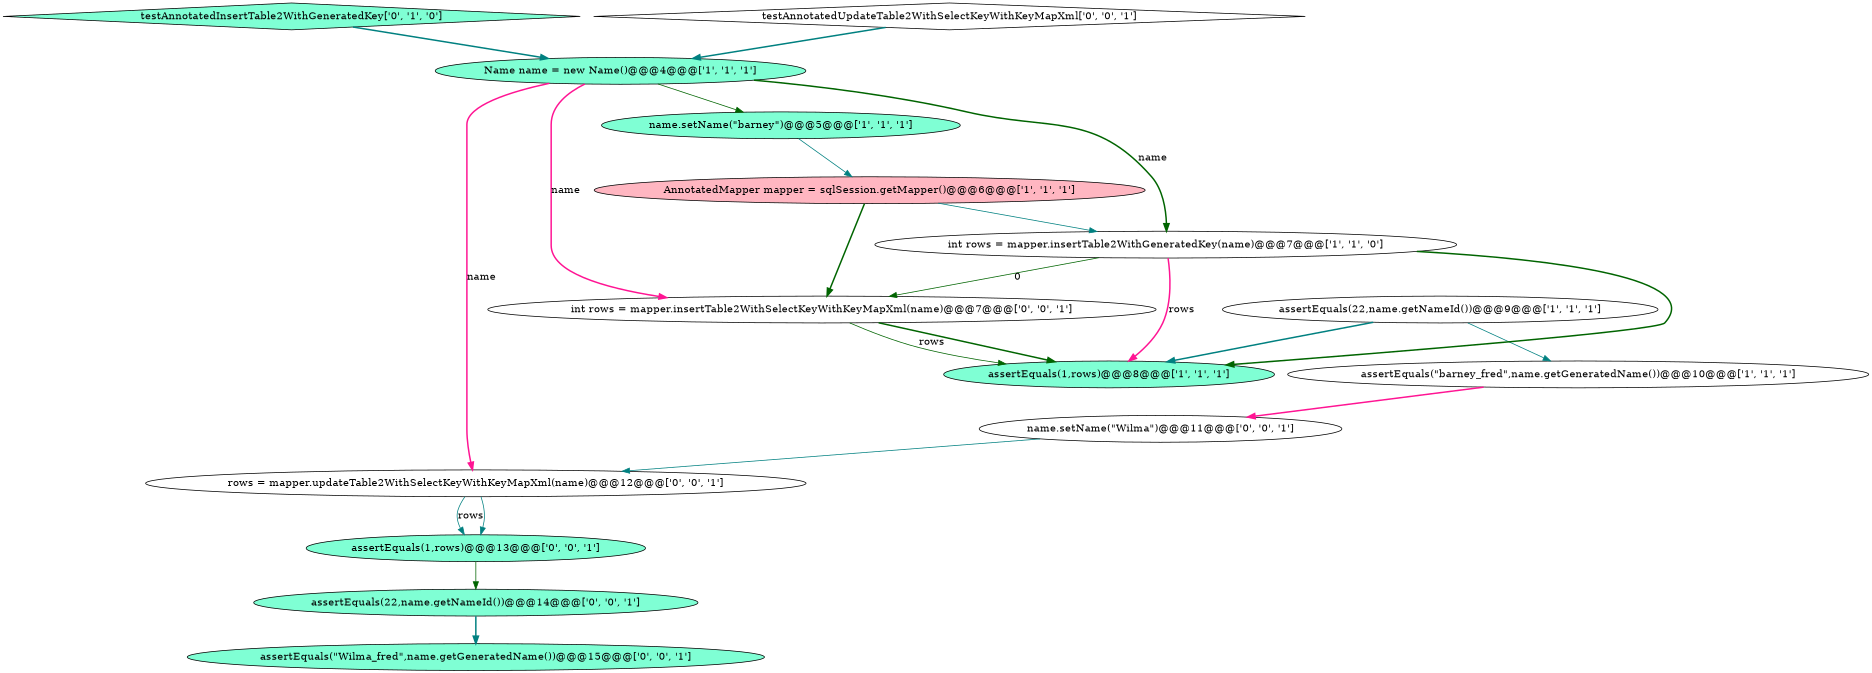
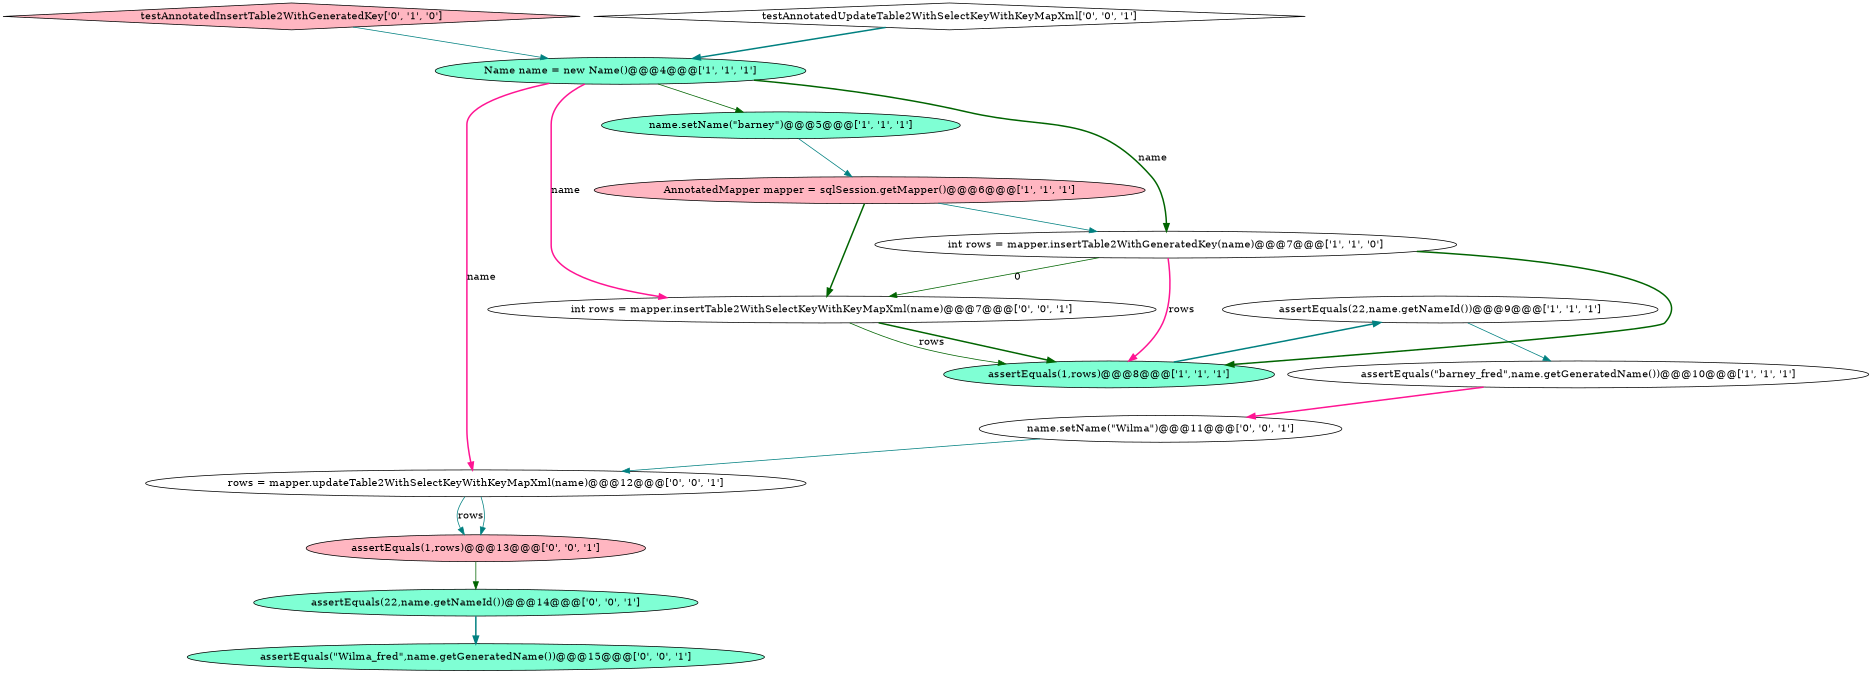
(292, 16) -> (292, 16)
(447, 42) -> (447, 42)
(1274, 341) -> (1274, 343)
(476, 548) -> (476, 548)
